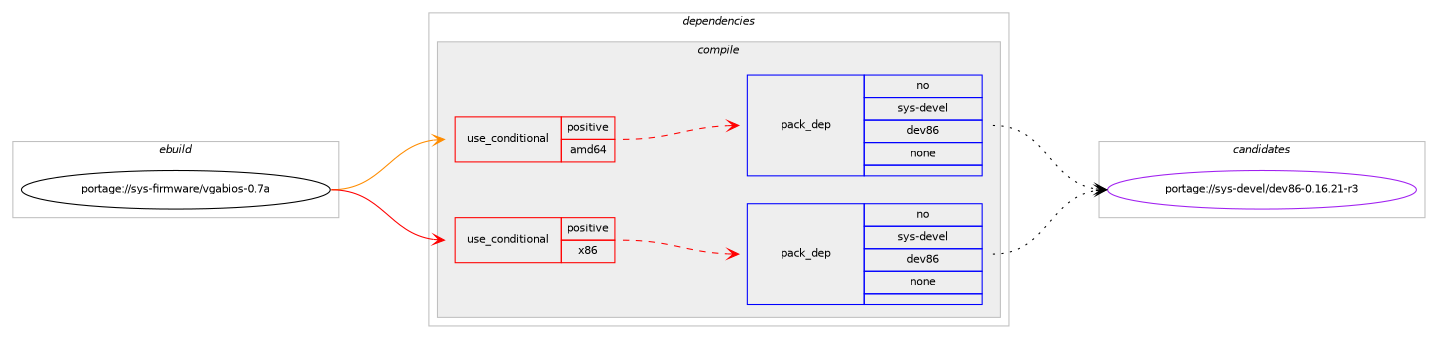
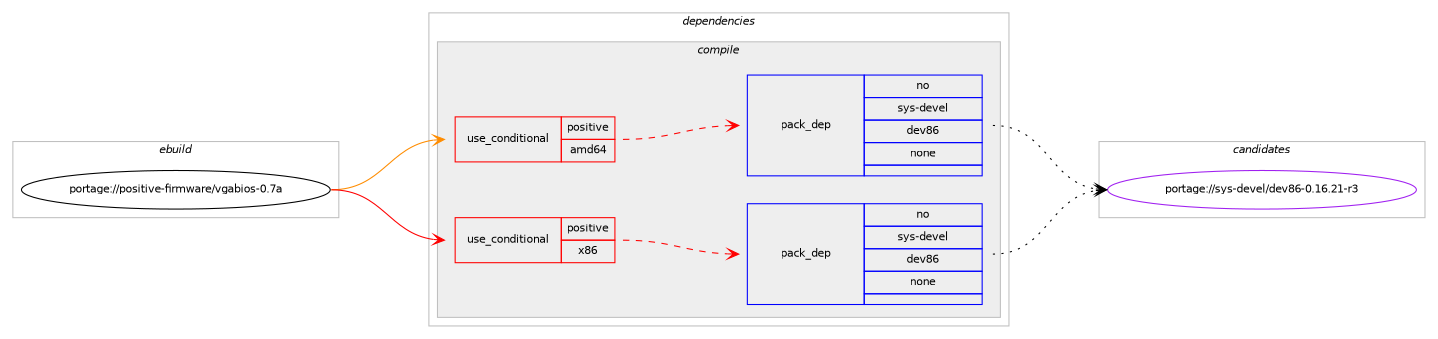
(176, 190) -> (176, 190)
